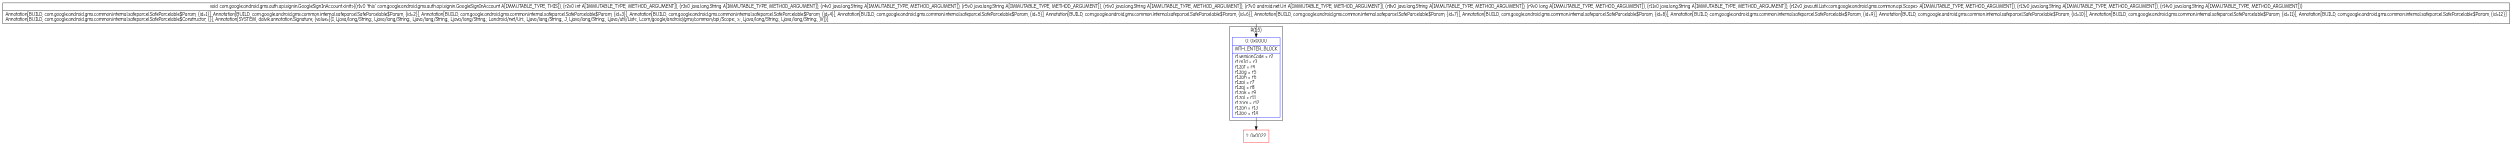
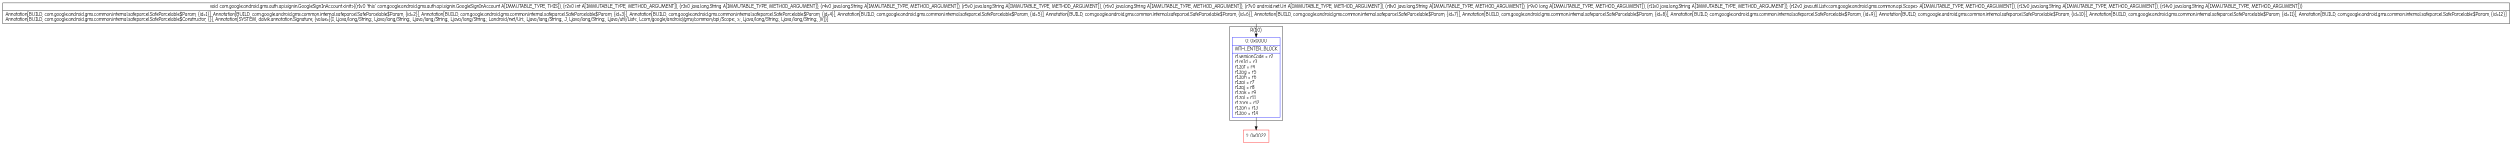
(1256, 31) -> (1256, 31)
